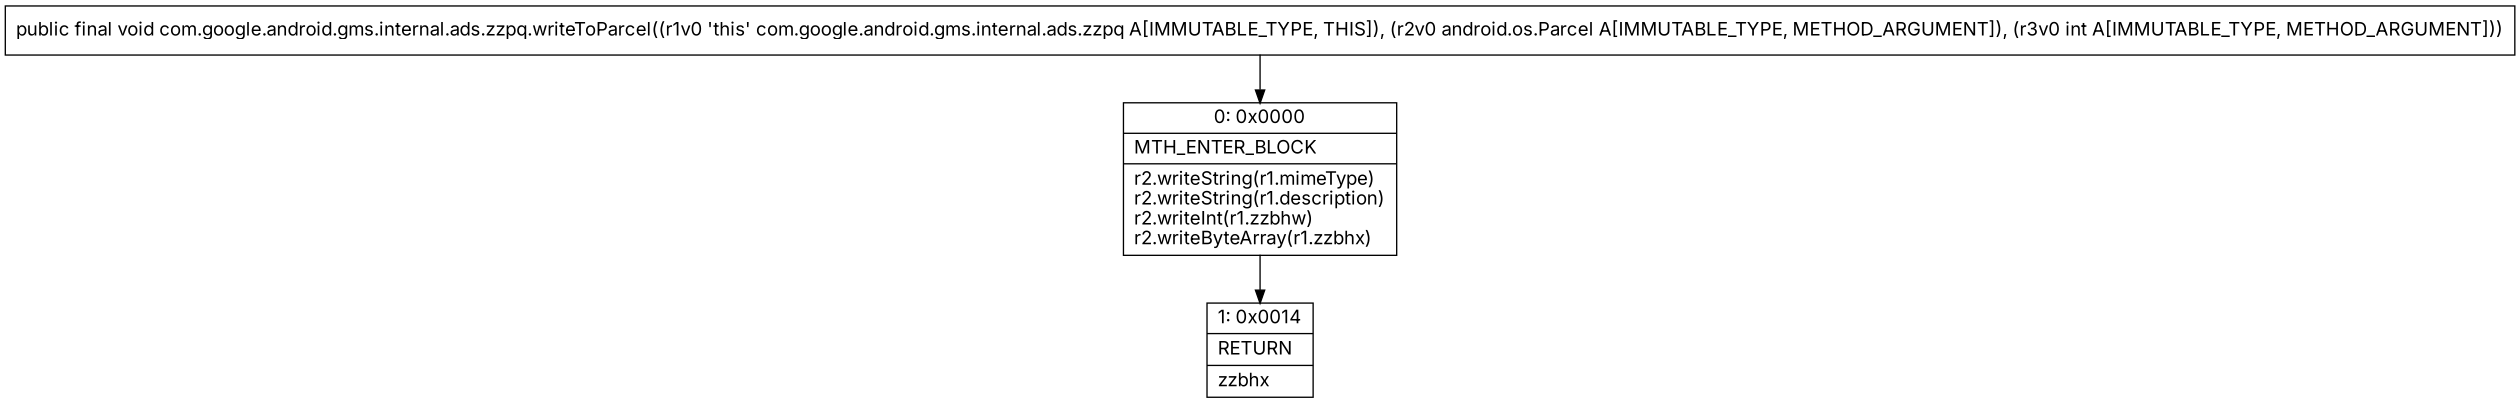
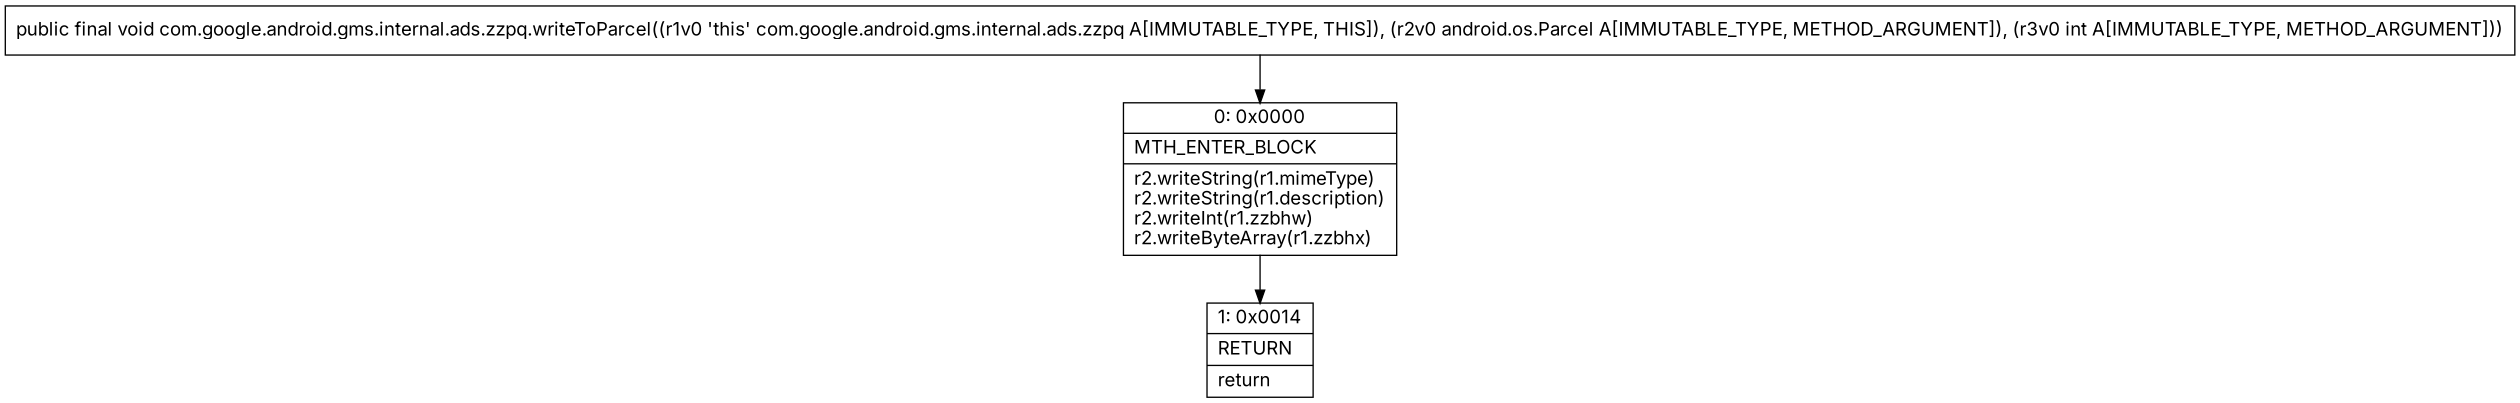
(1244, 381) -> (1244, 381)
